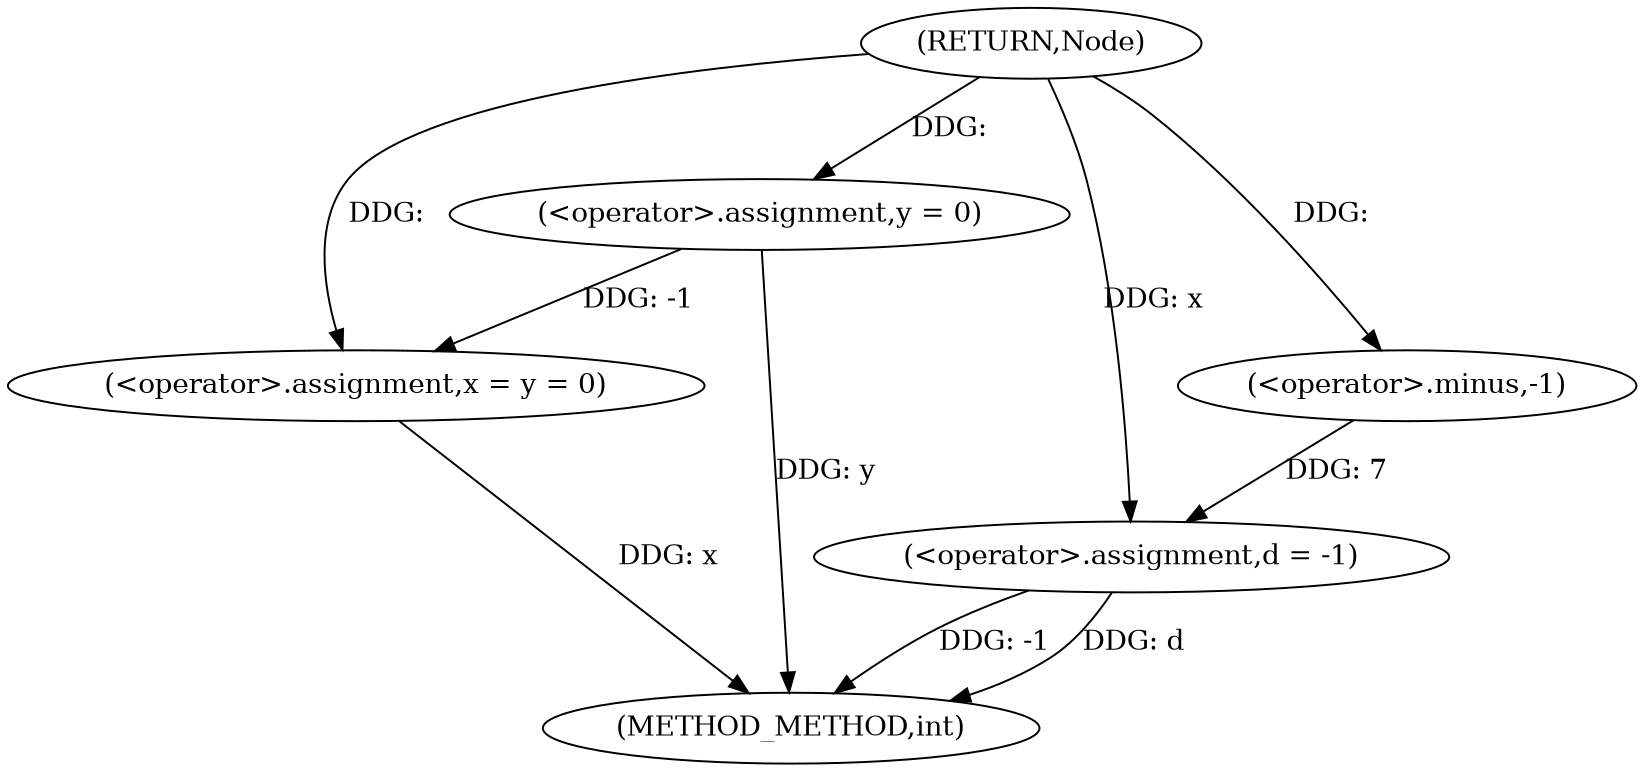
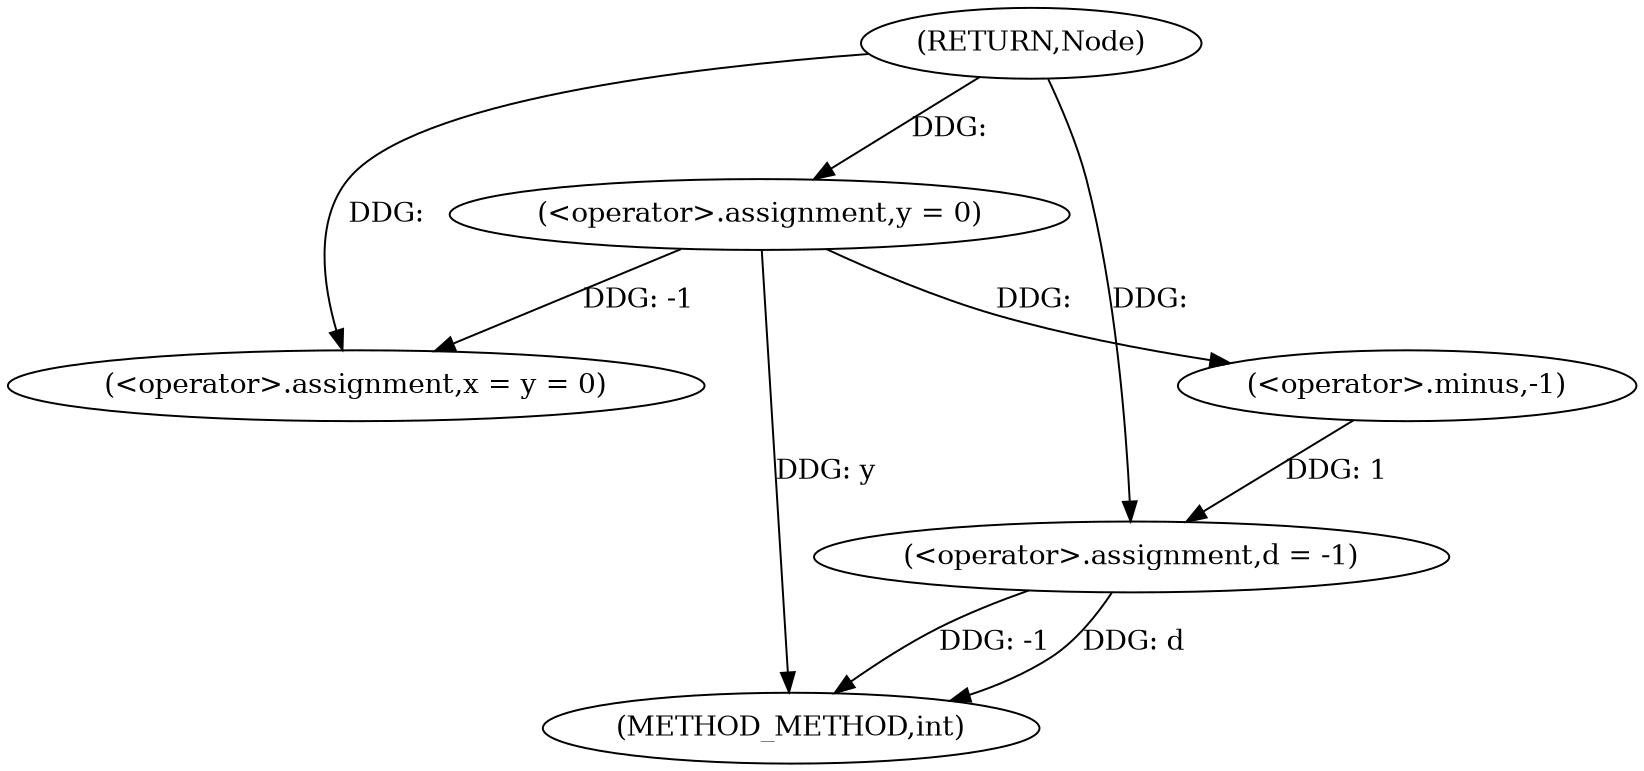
(1241, 194) -> (1014, 320)
(1154, 300) -> (1154, 300)
(1336, 471) -> (1336, 471)
(566, 551) -> none
